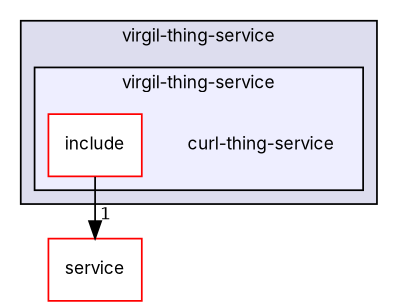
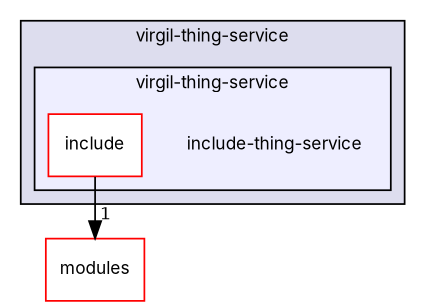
(261, 145) -> (275, 145)
(95, 270) -> (95, 270)
